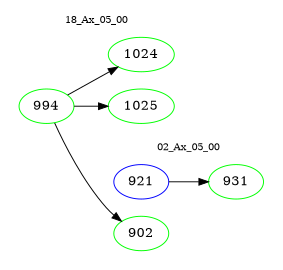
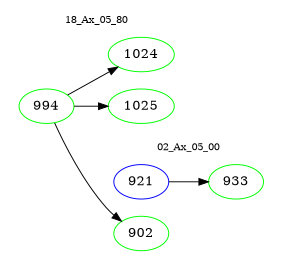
(97, 21) -> (97, 21)
(236, 182) -> (236, 182)
